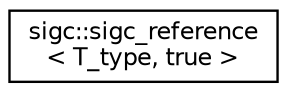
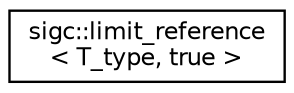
(144, 46) -> (147, 46)
